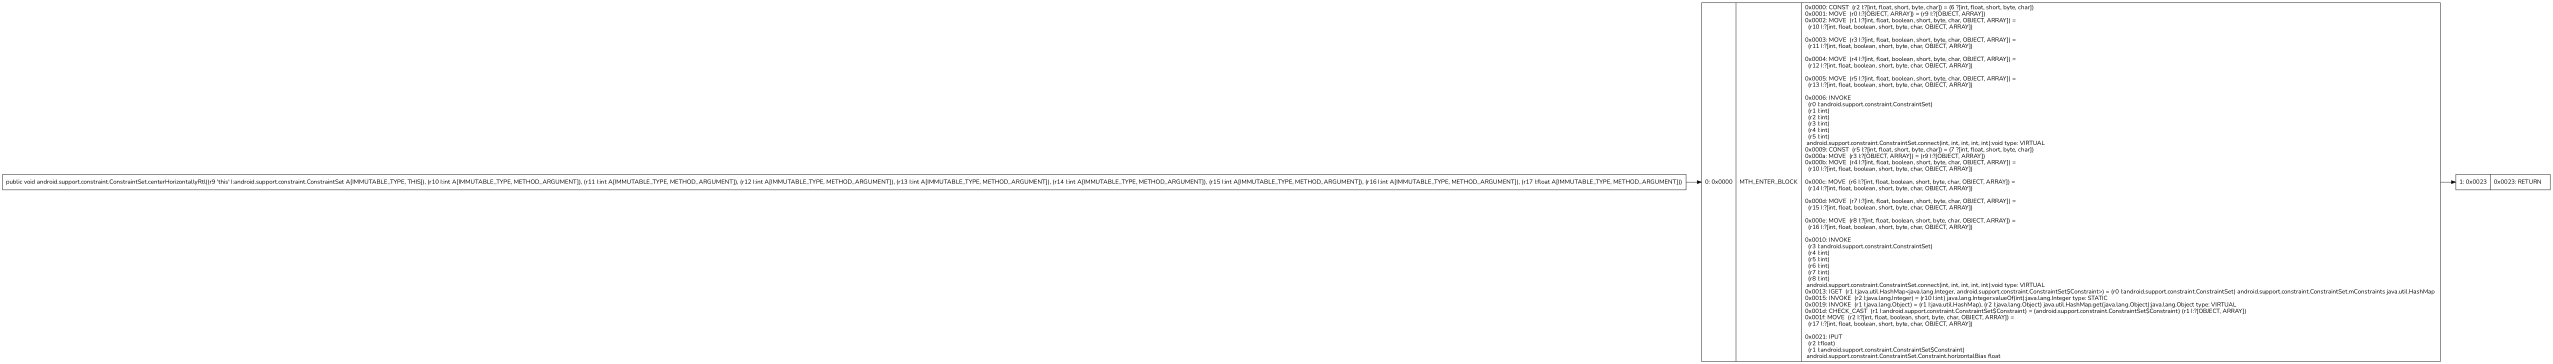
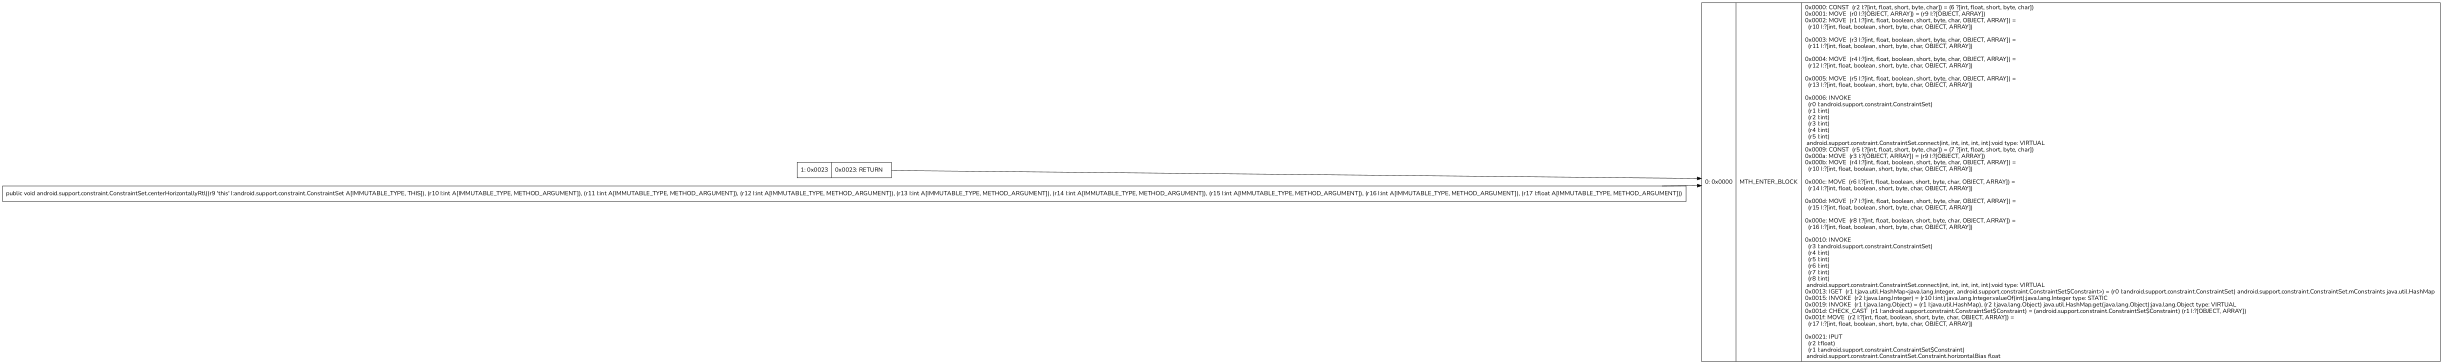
(2446, 182) -> (1294, 174)
